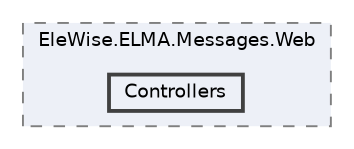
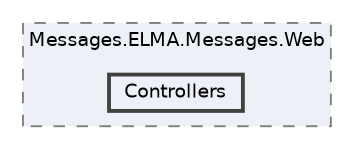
(177, 41) -> (177, 41)
